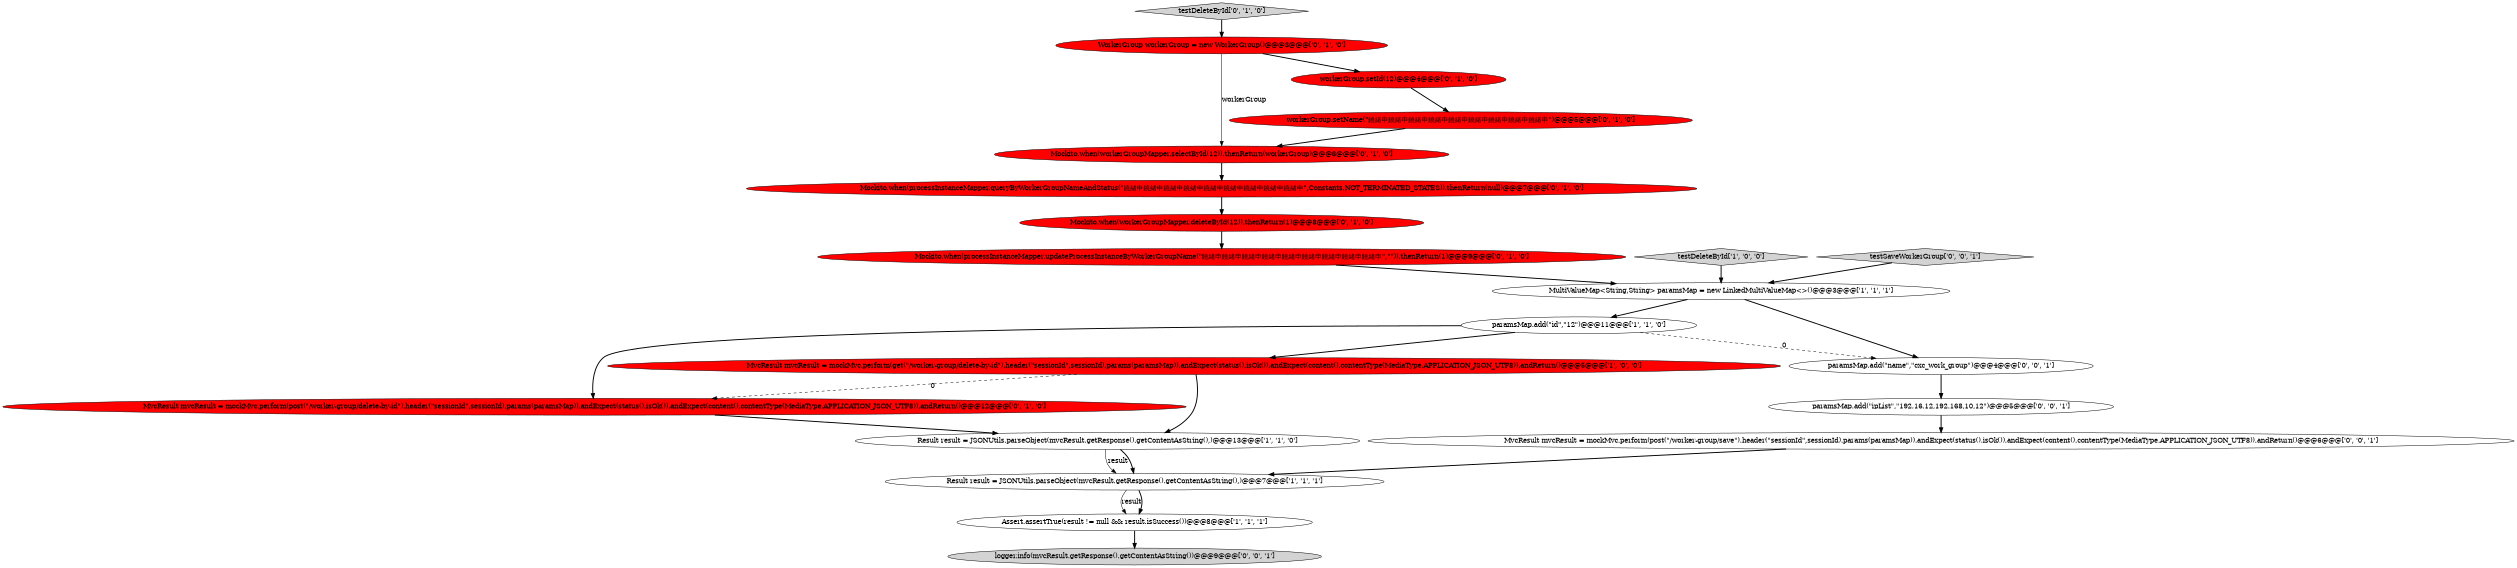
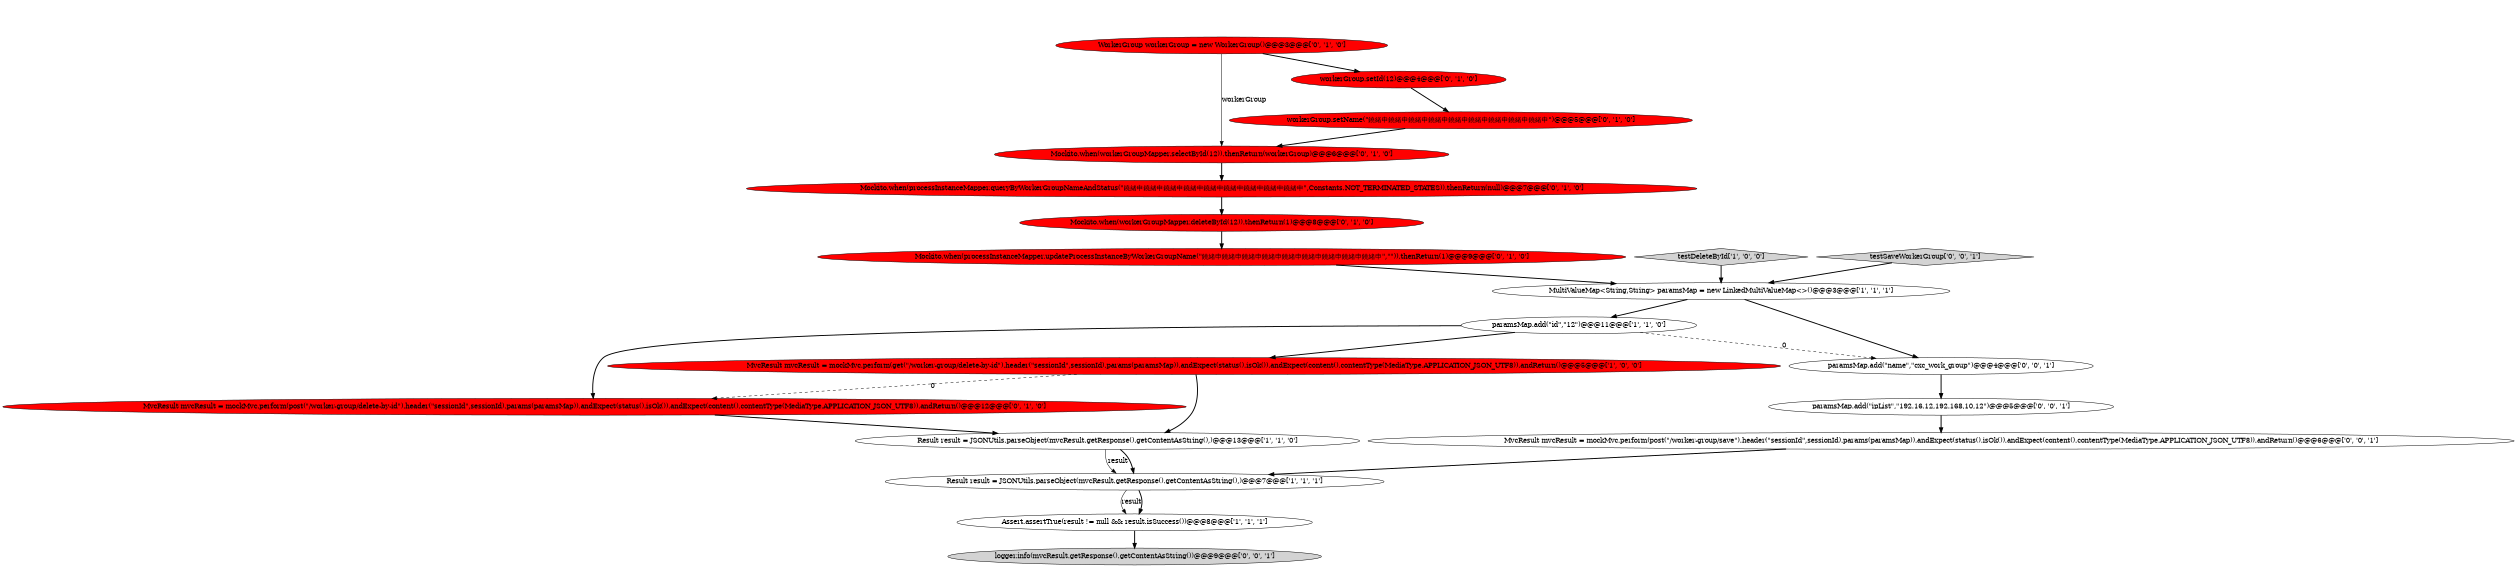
(1222, 11) -> none
